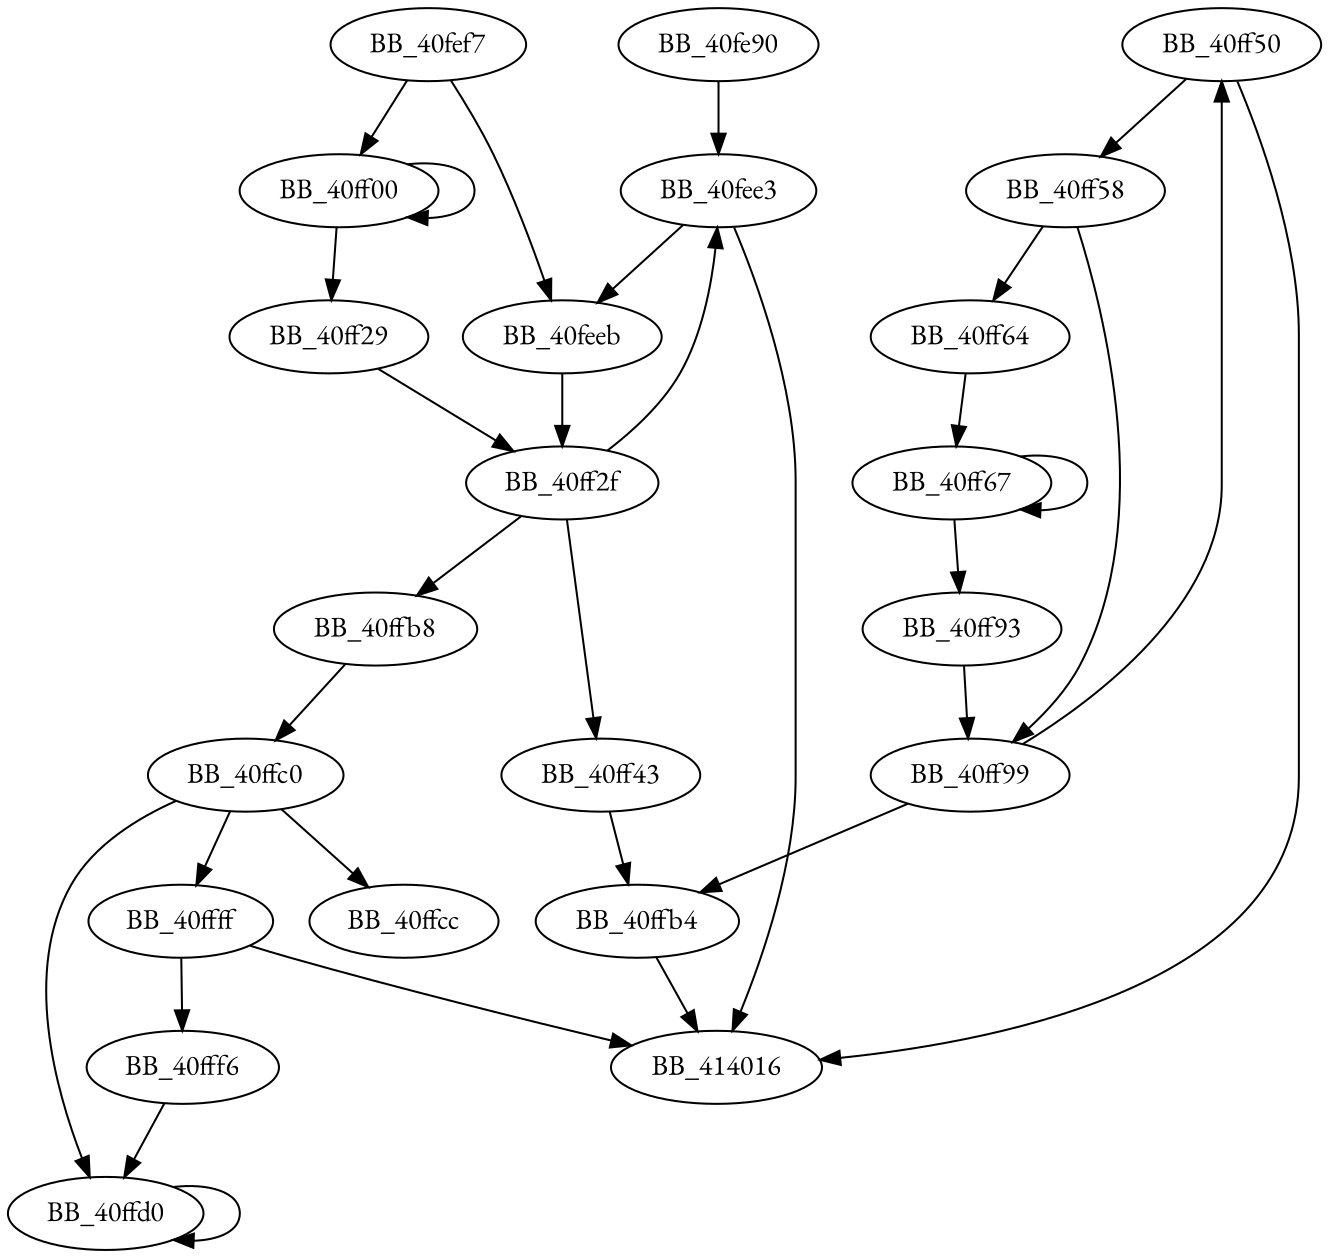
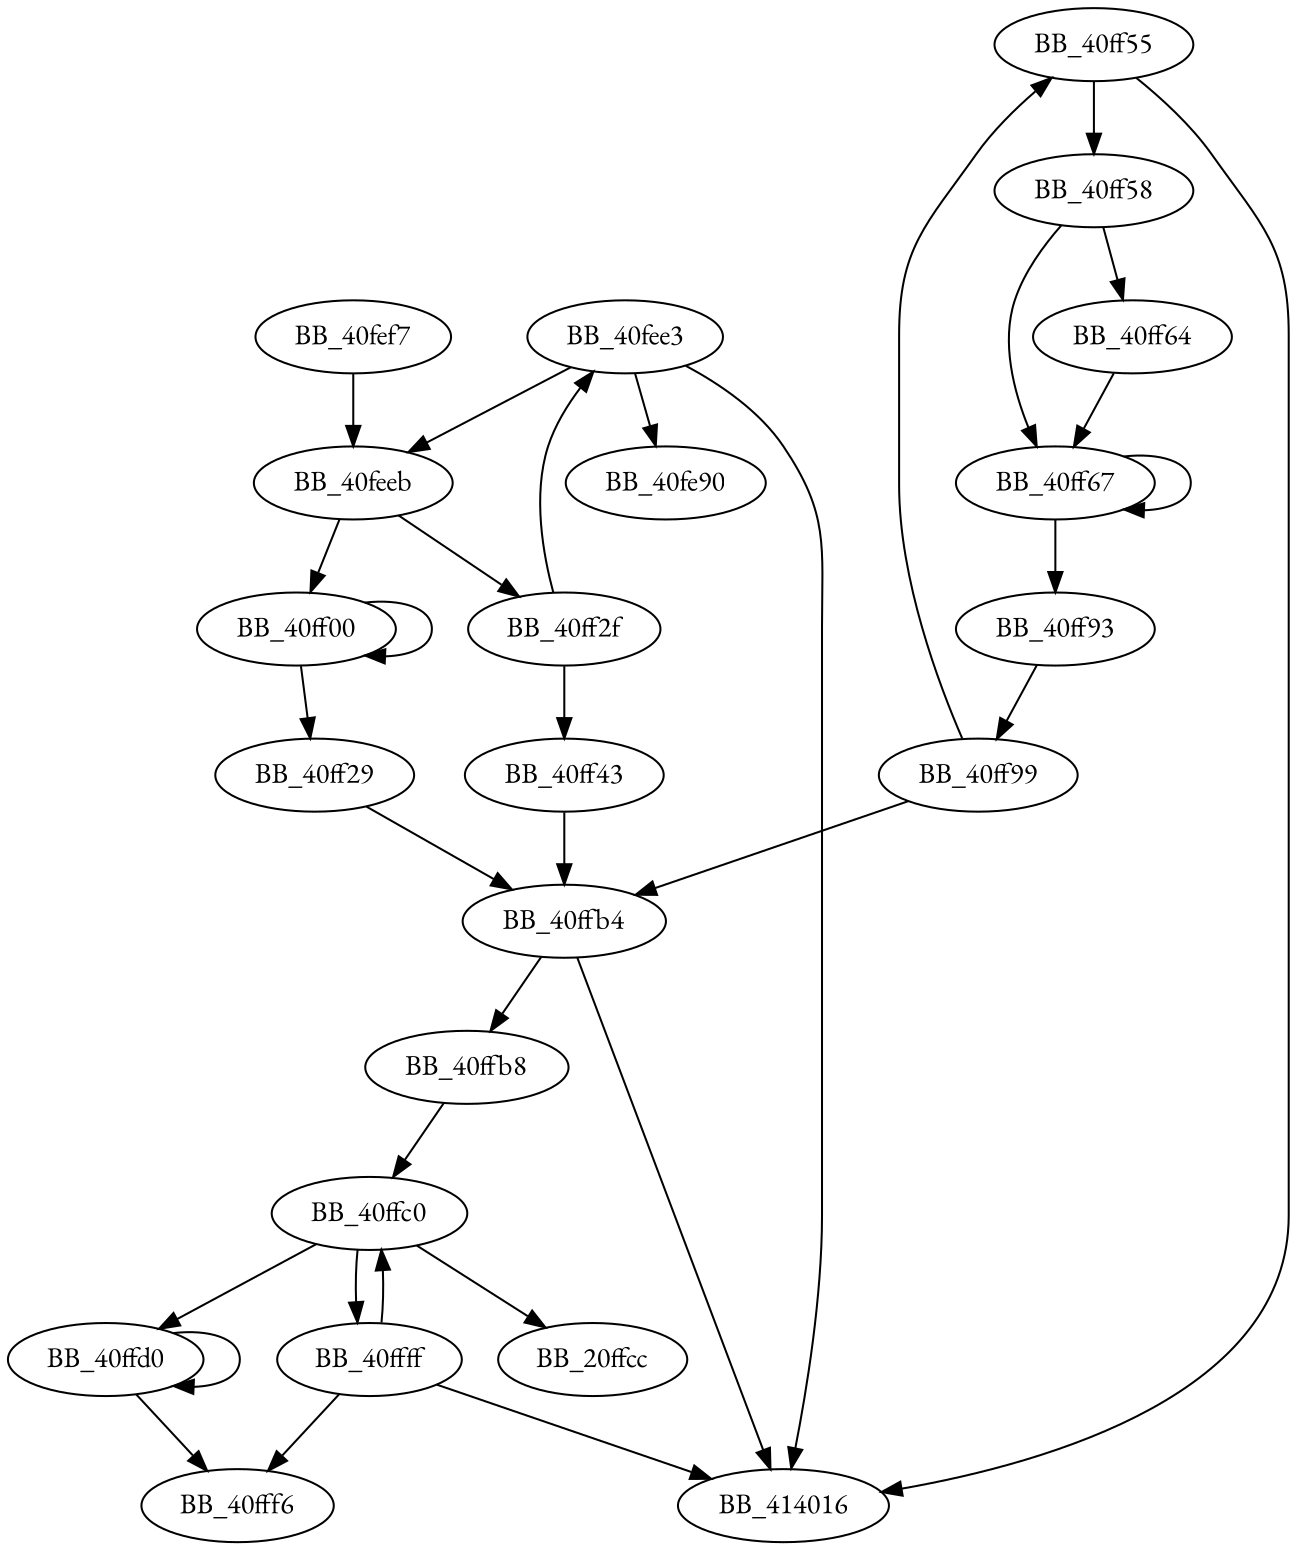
(1222, 45) -> (1094, 45)
(719, 108) -> (643, 400)
(389, 109) -> (329, 546)
(437, 405) -> (430, 843)
(1120, 488) -> (1010, 321)
(477, 550) -> (522, 985)
(404, 921) -> (593, 1360)
(149, 1131) -> (165, 1425)
none -> (383, 1296)
